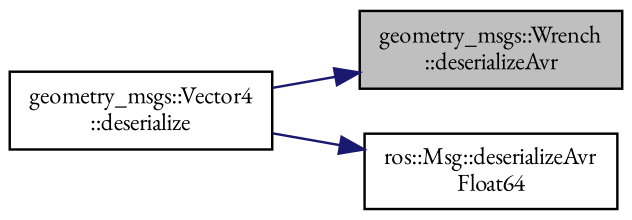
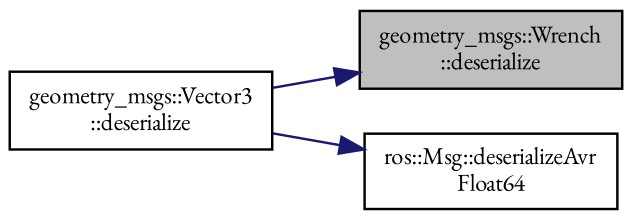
(491, 50) -> (491, 50)
(141, 111) -> (141, 111)
